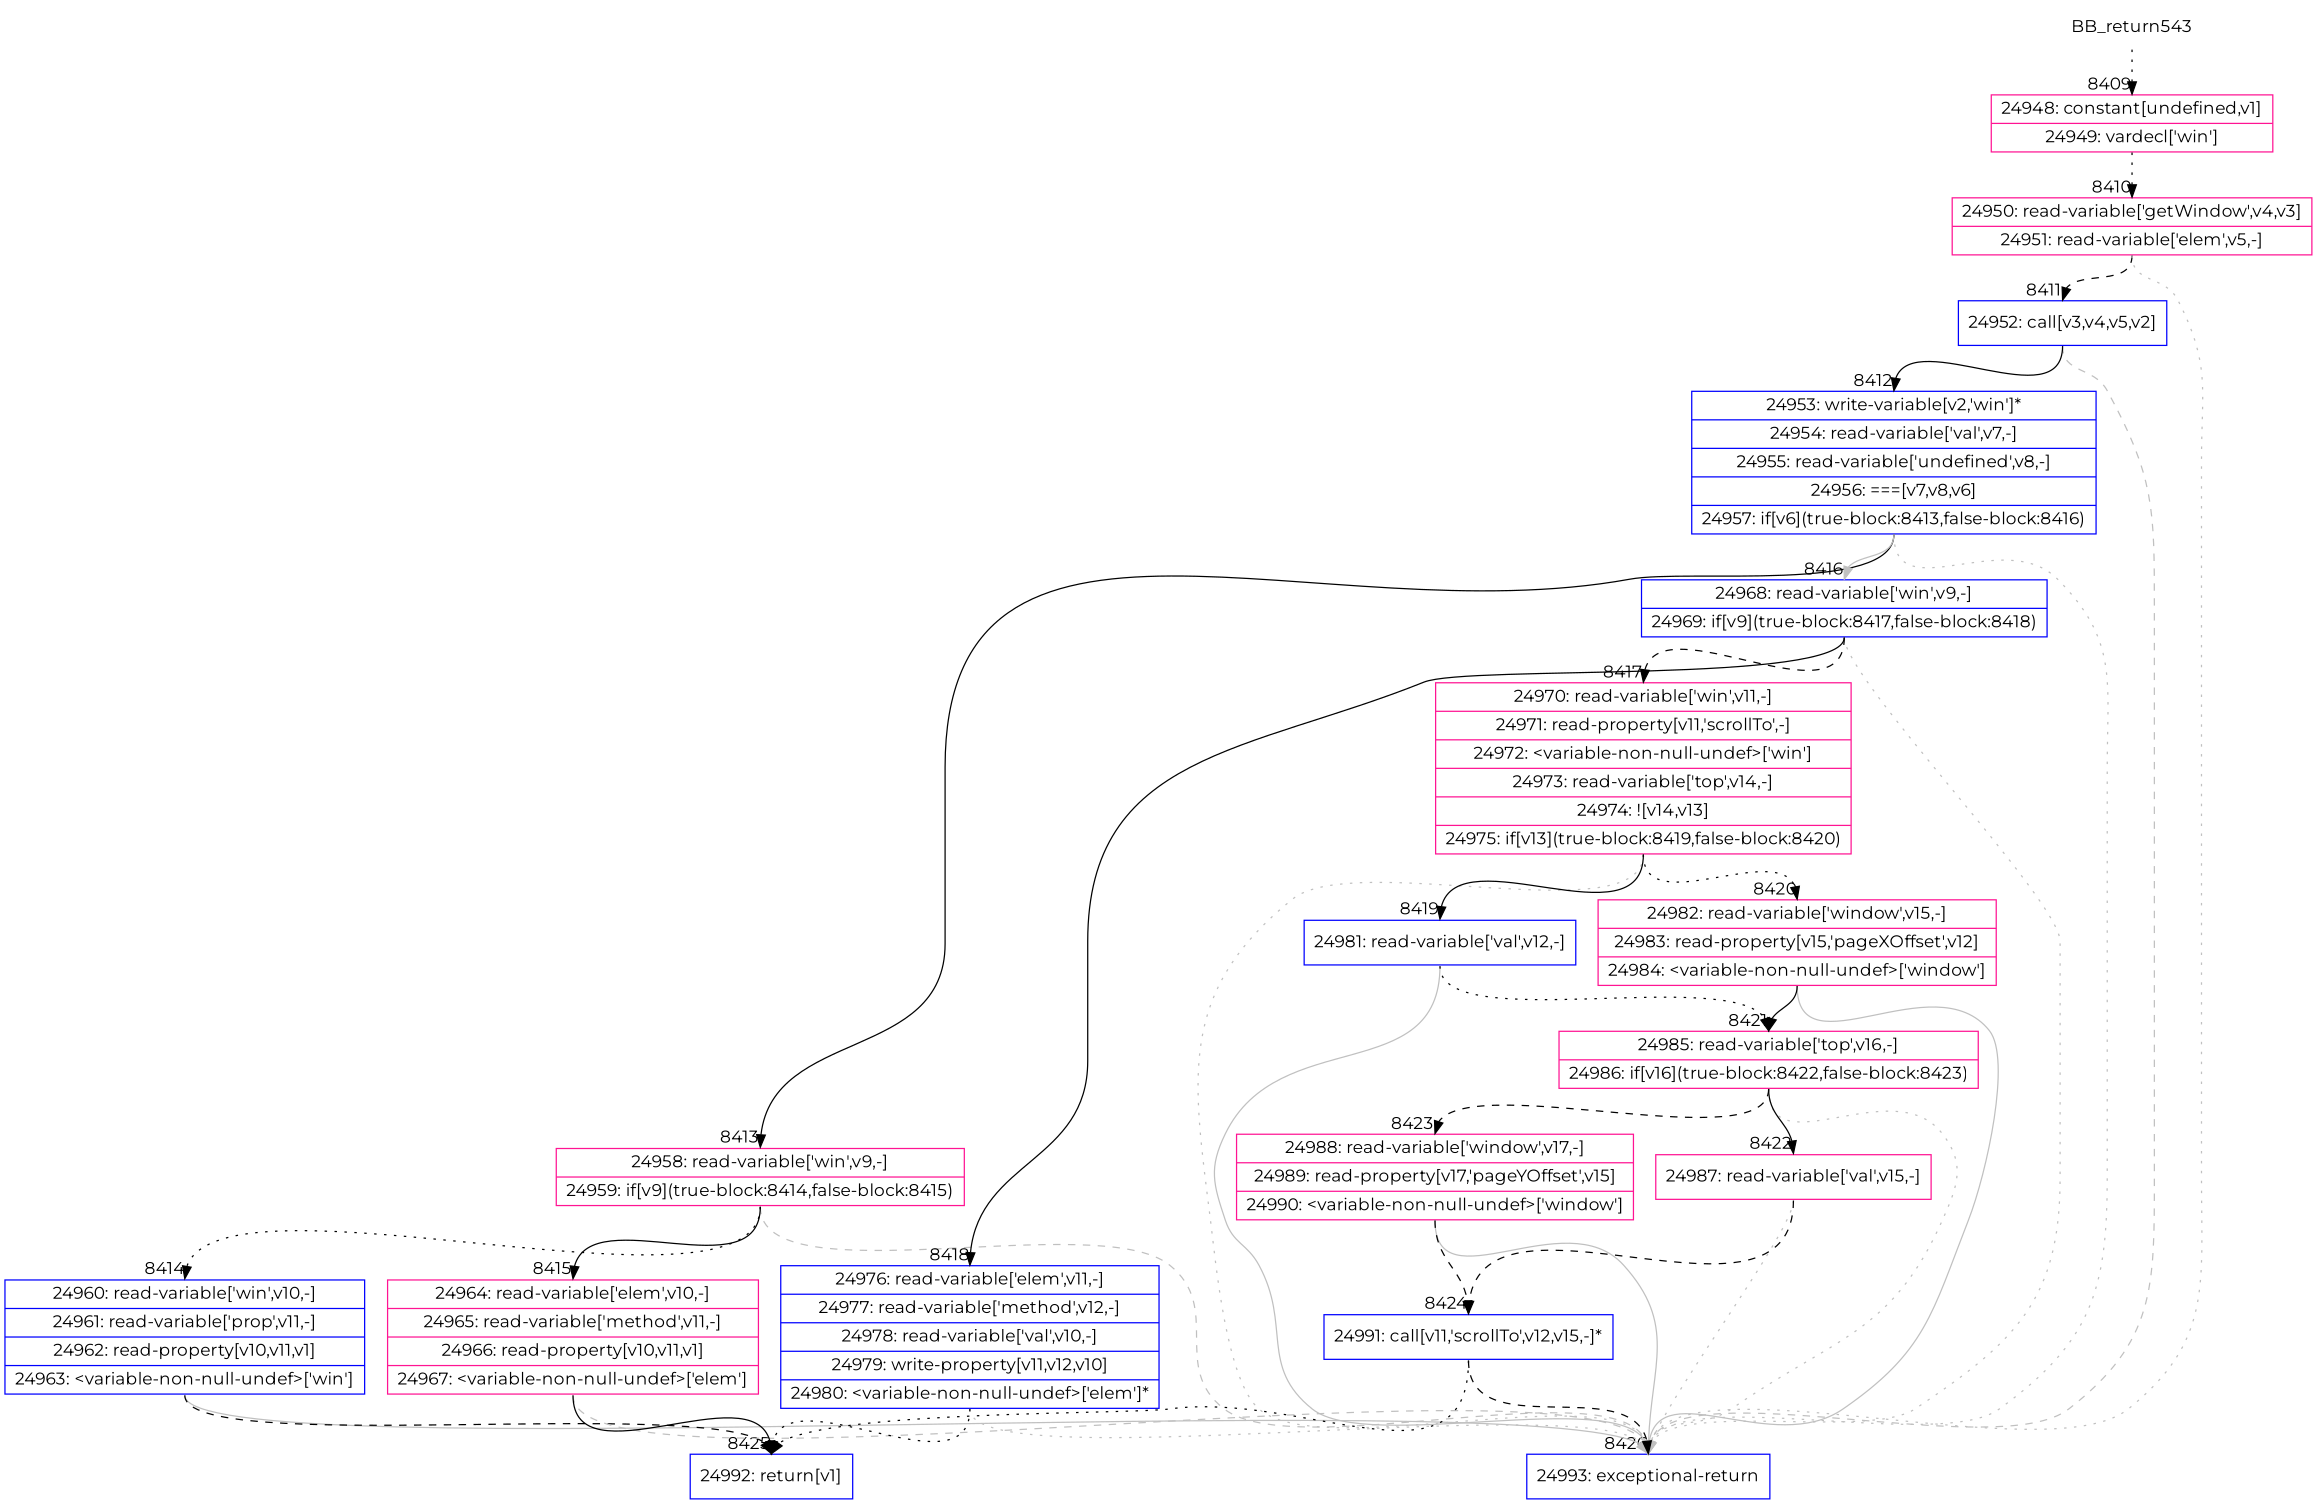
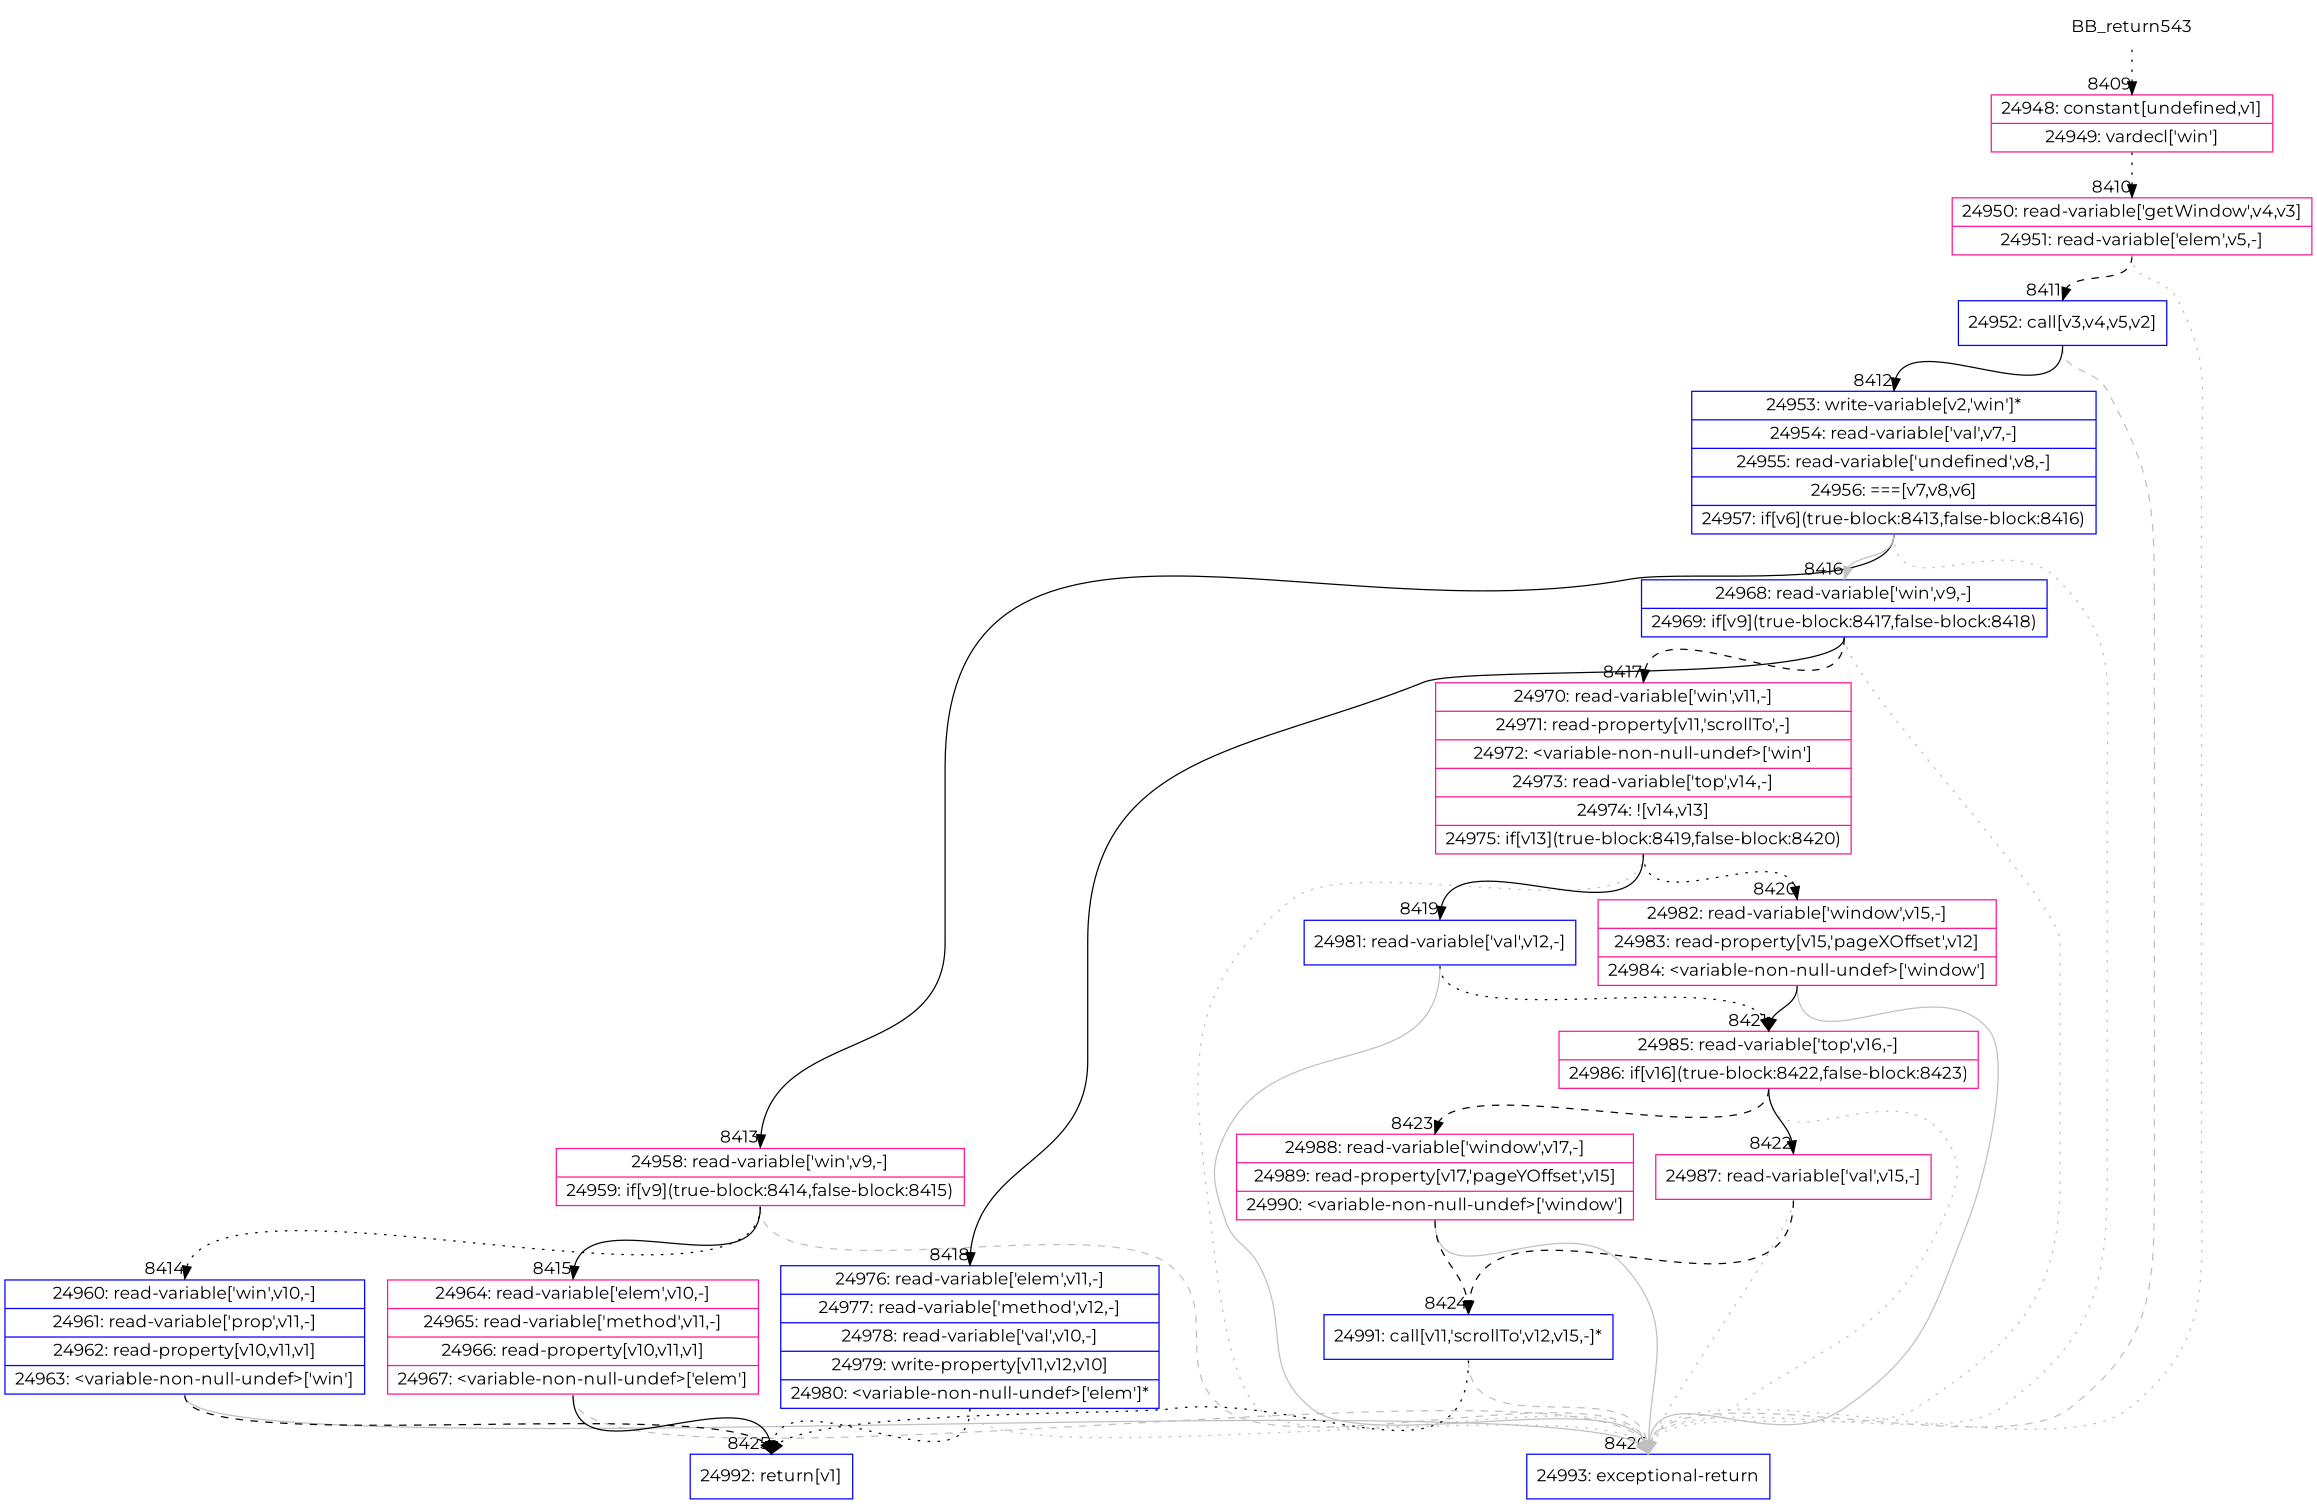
(1536, 1406) -> (1536, 1406)
